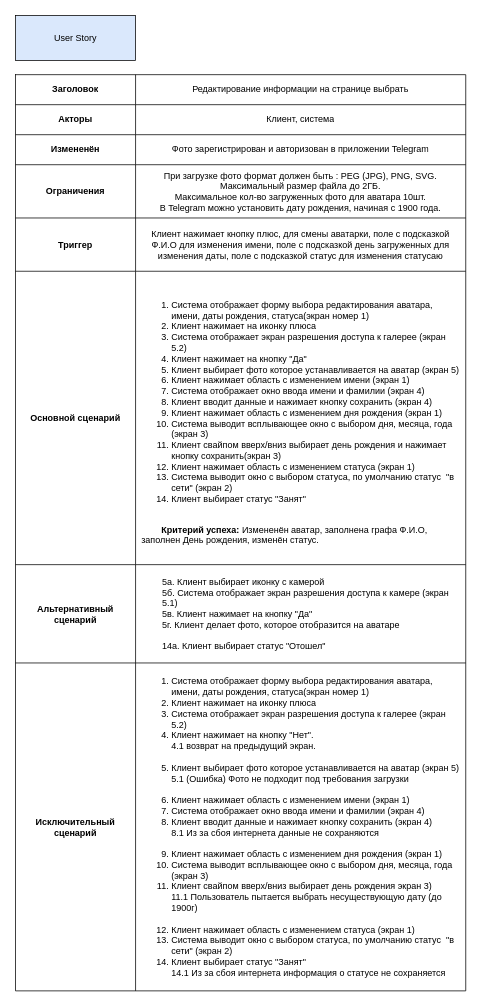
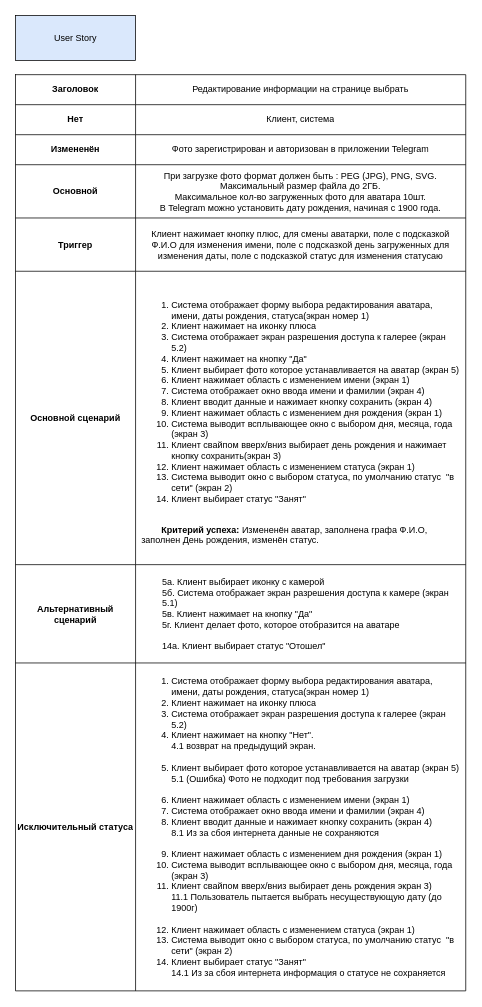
(75, 120) -> (75, 120)
(75, 192) -> (75, 192)
(75, 827) -> (75, 827)
